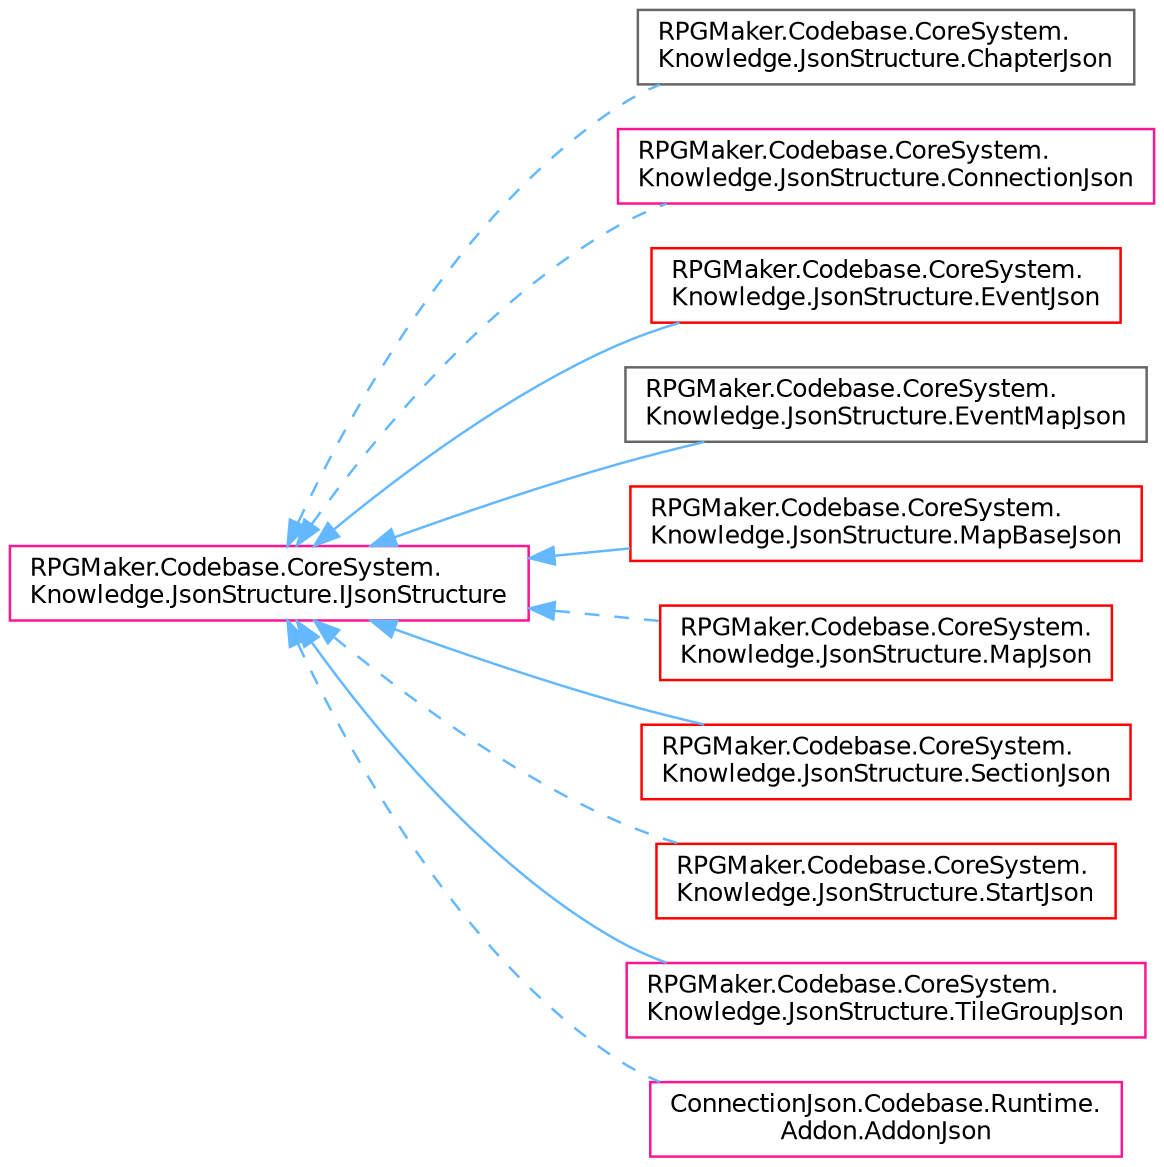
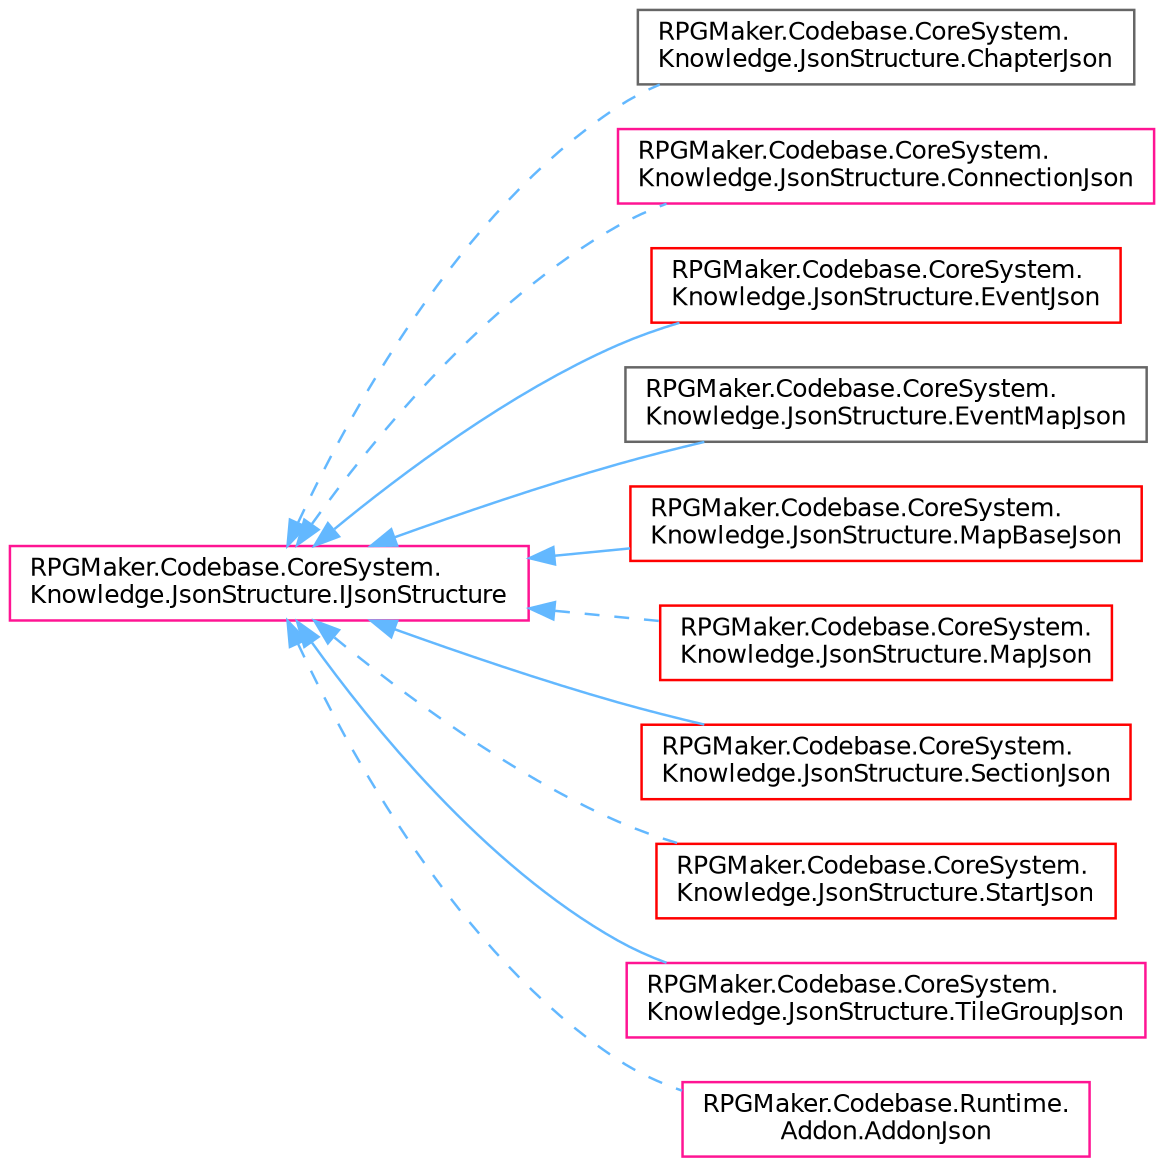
(886, 1119) -> (886, 1119)
